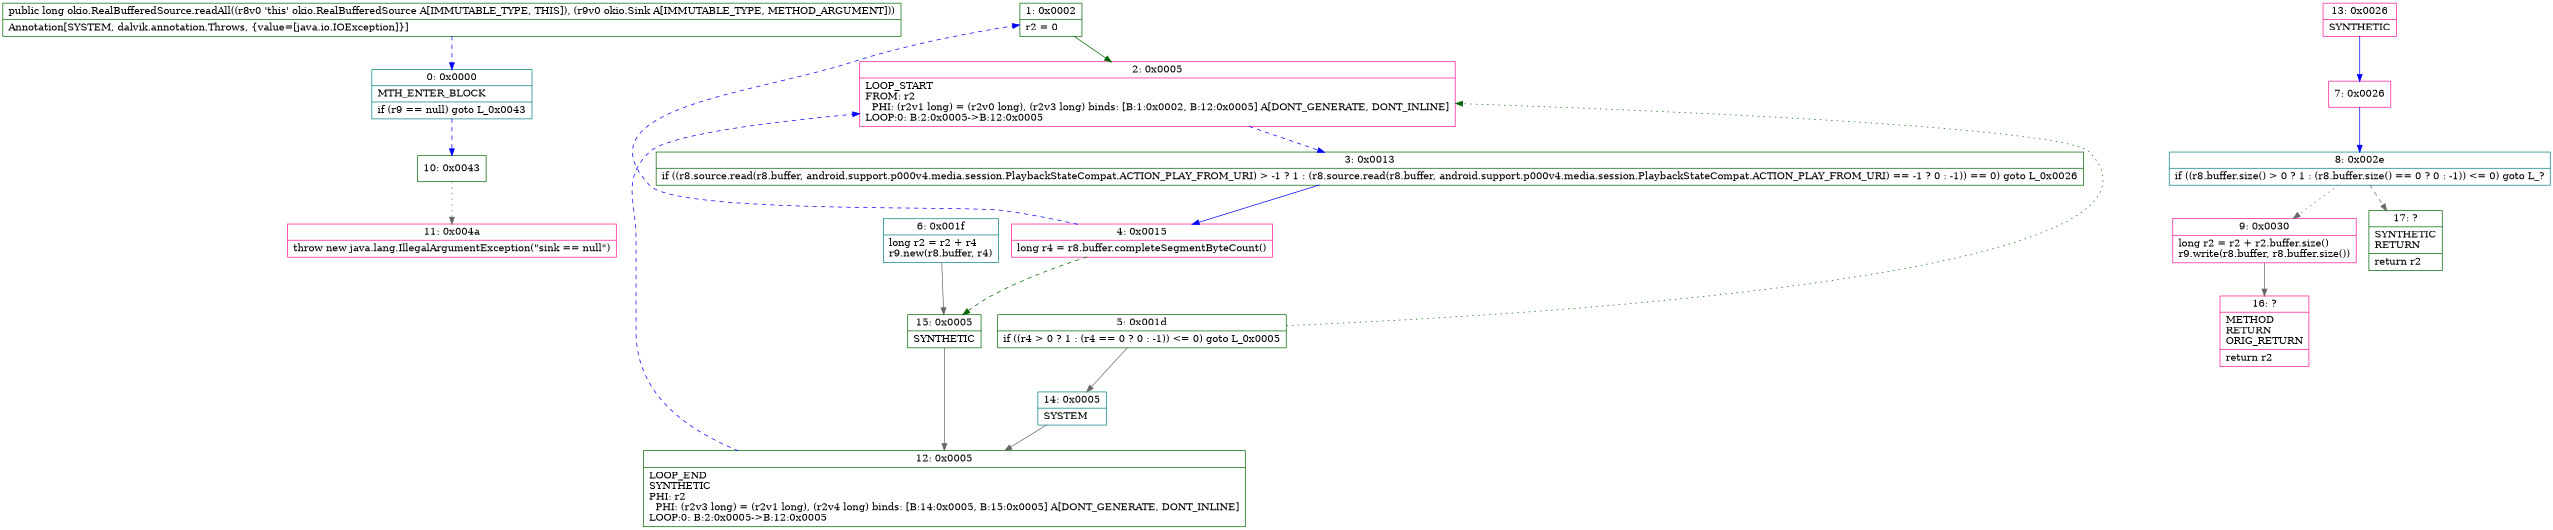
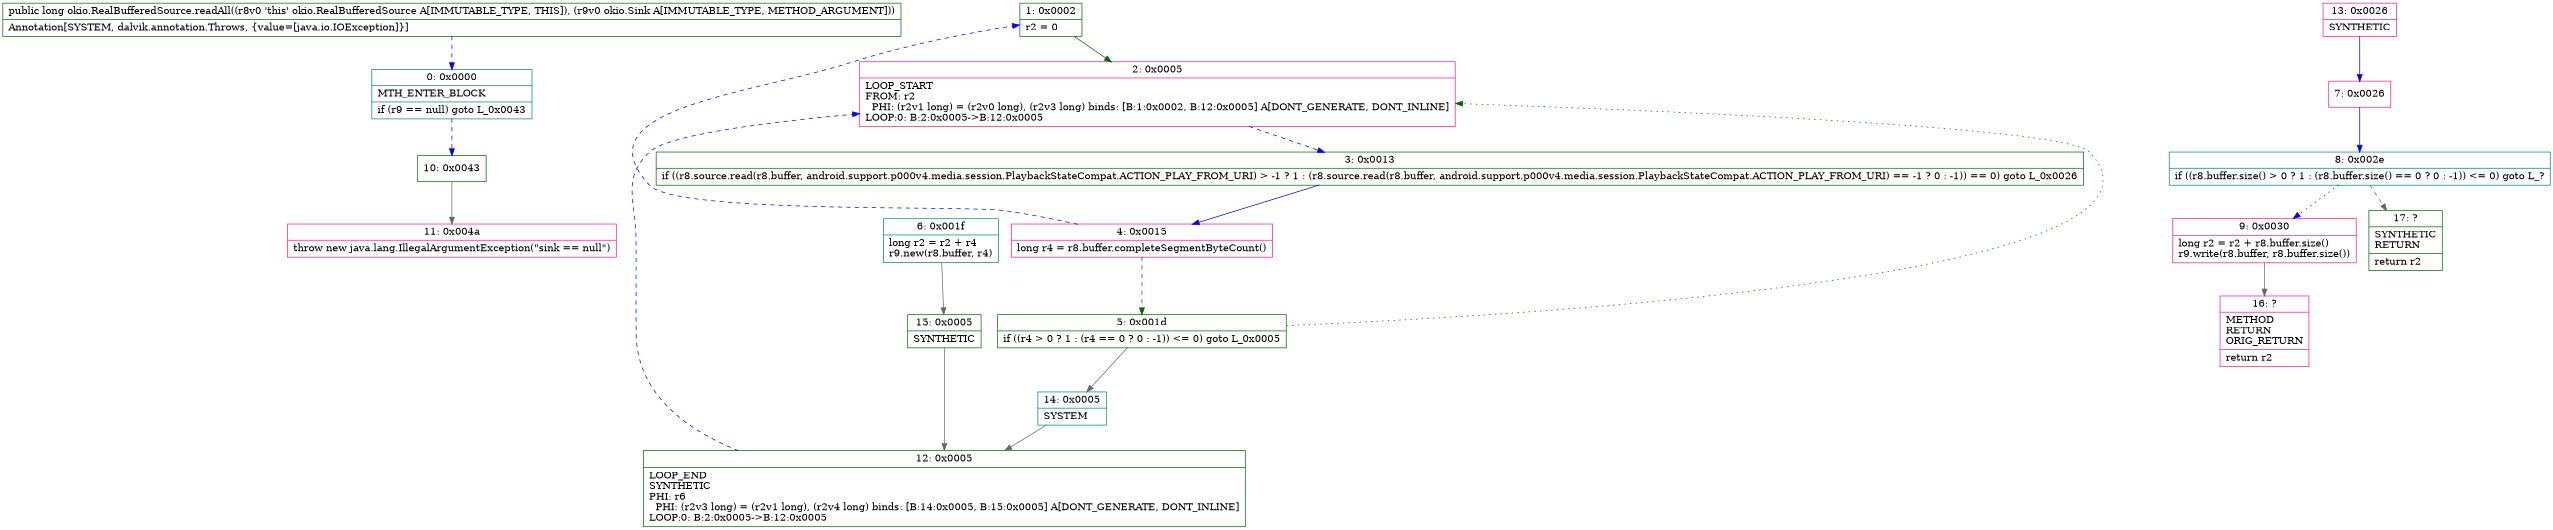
(452, 199) -> (452, 199)
(2319, 200) -> (2319, 200)
(2254, 243) -> (2254, 243)
(1026, 279) -> (1142, 282)
(669, 497) -> (669, 497)
